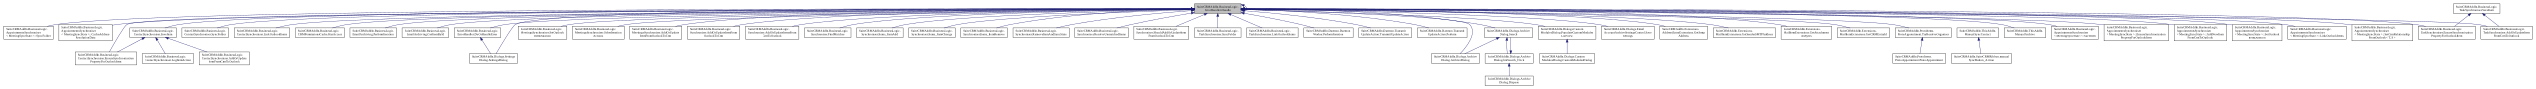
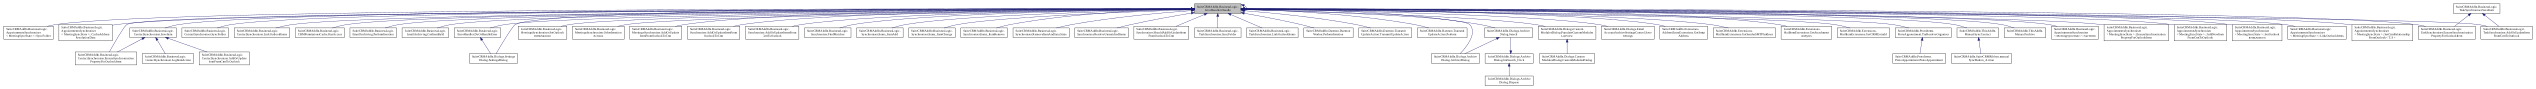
none -> (1606, 12)
(1507, 47) -> none
